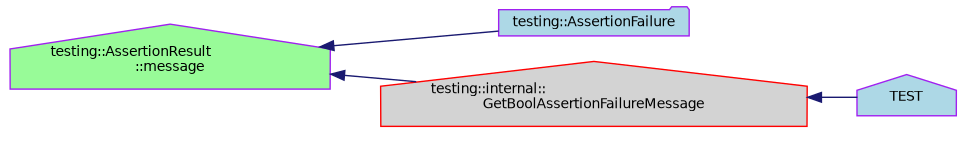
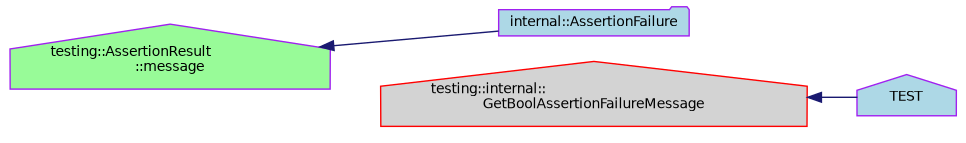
(594, 23) -> (594, 23)
(380, 79) -> none
